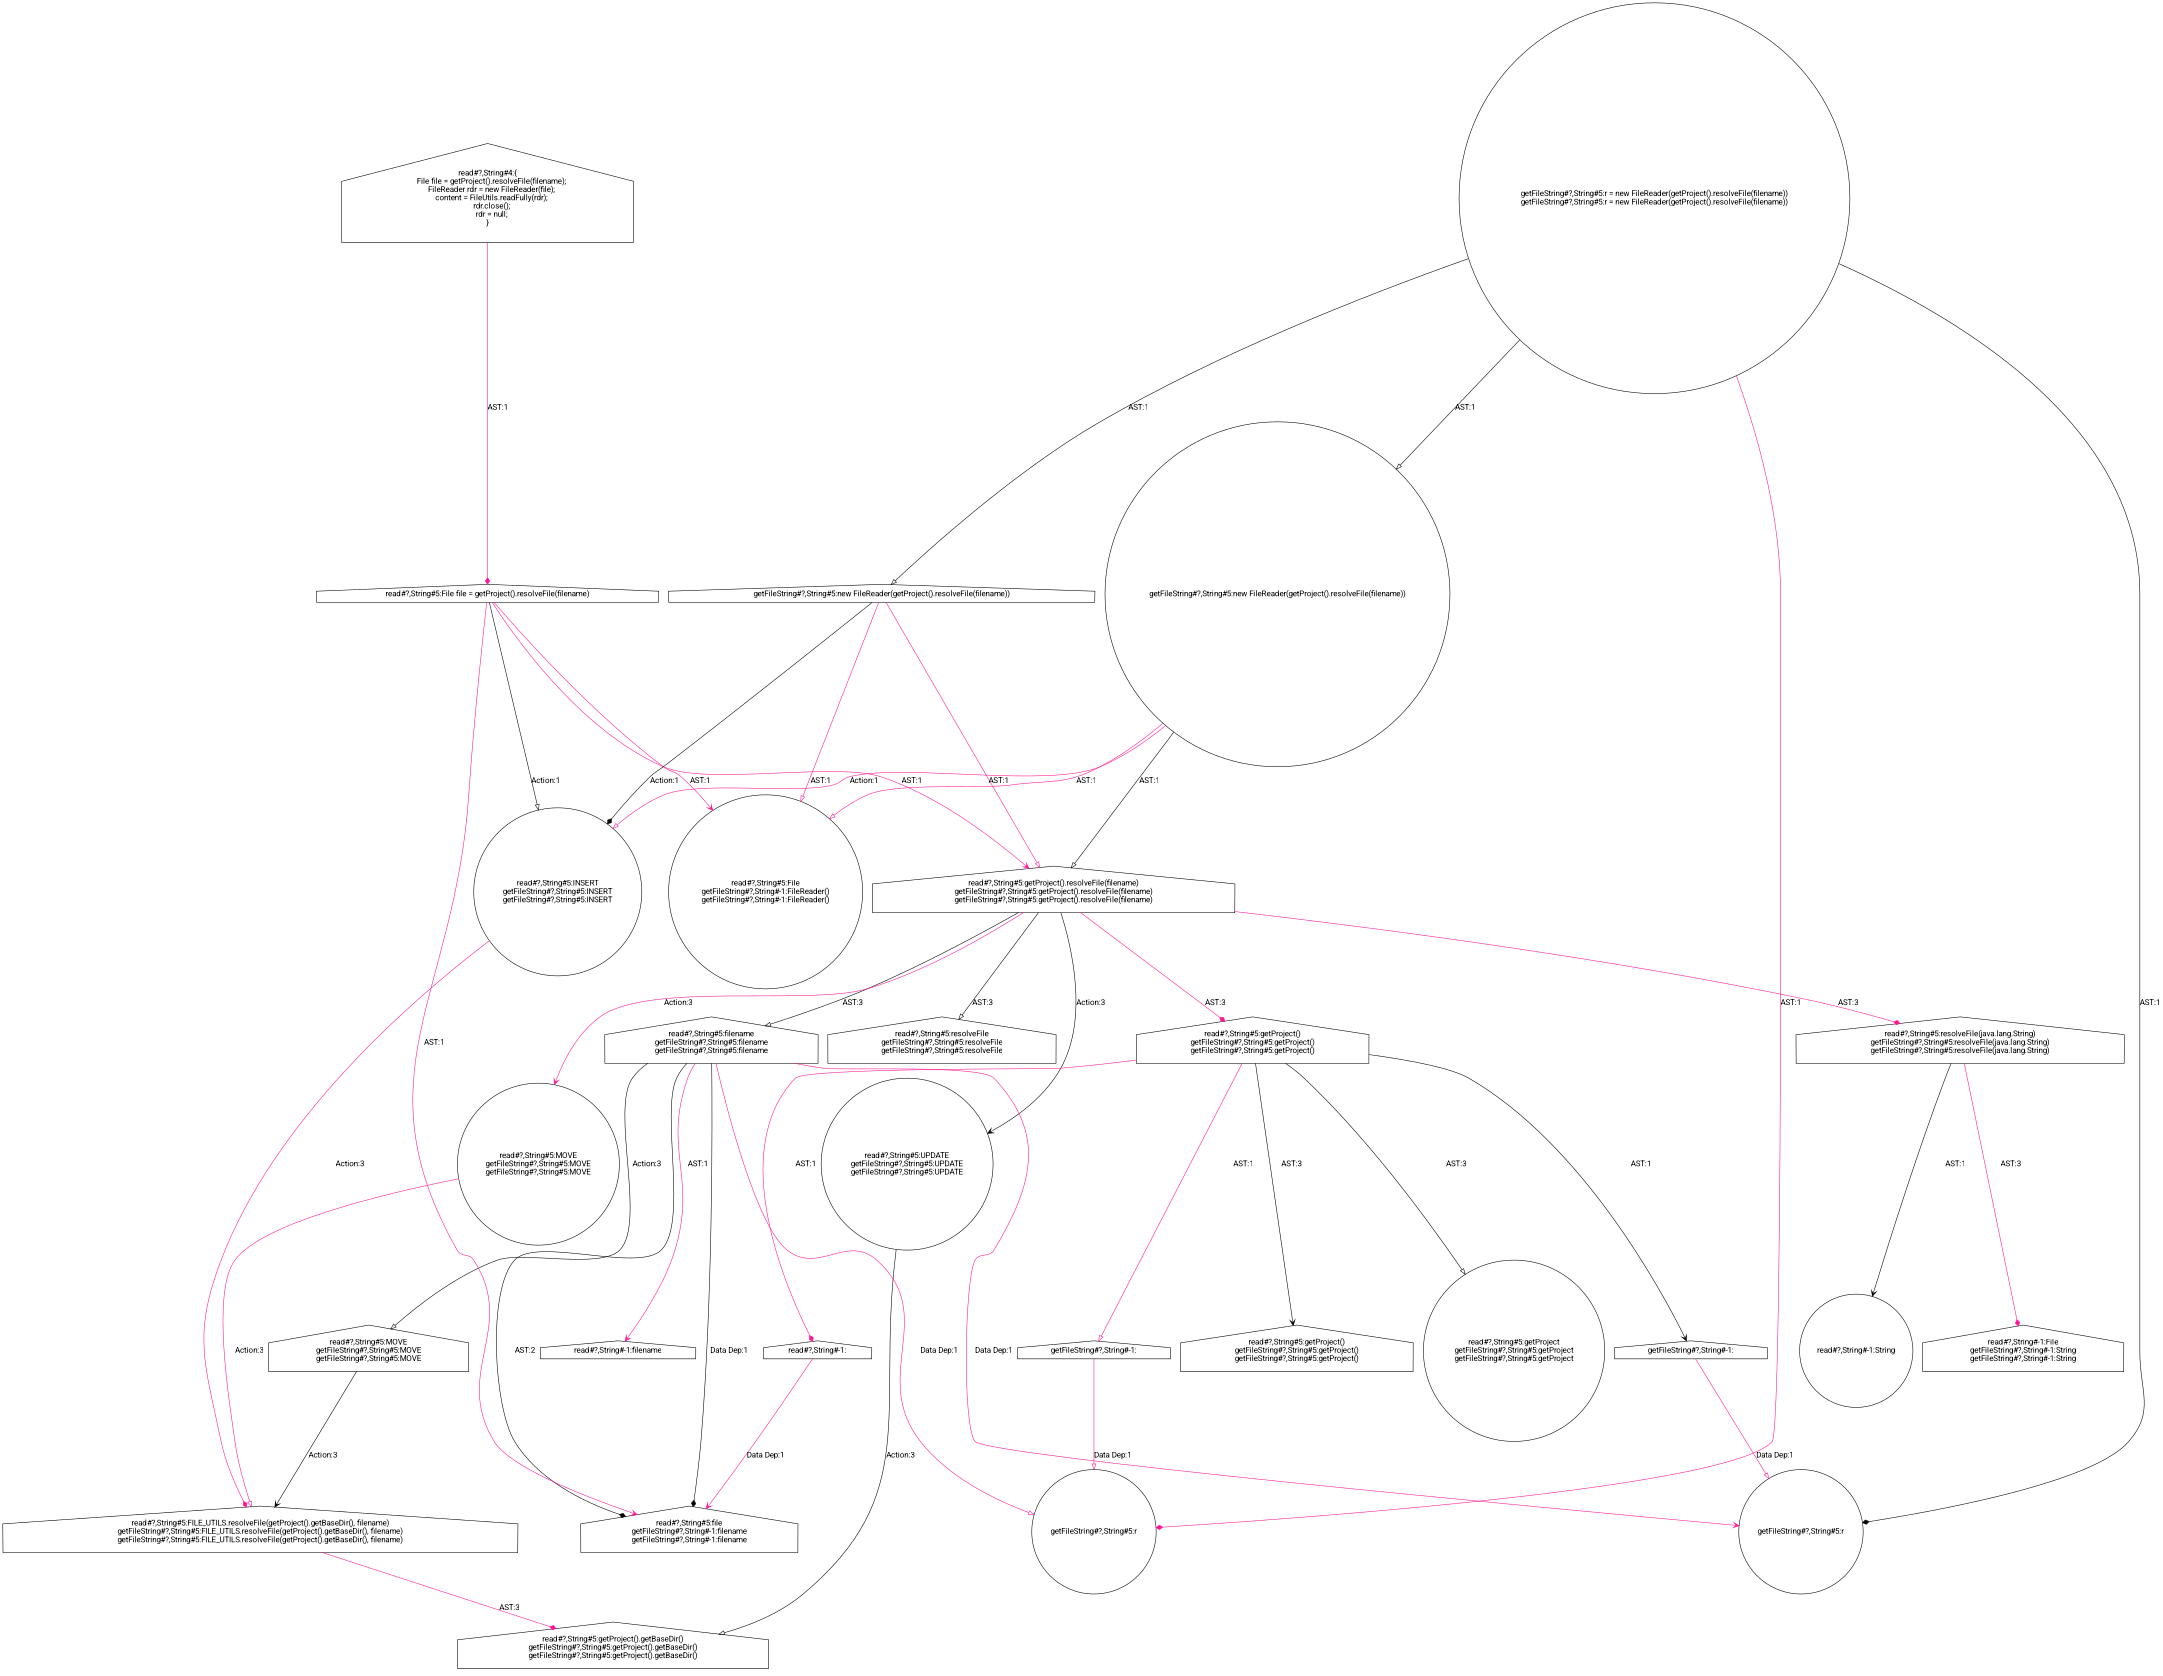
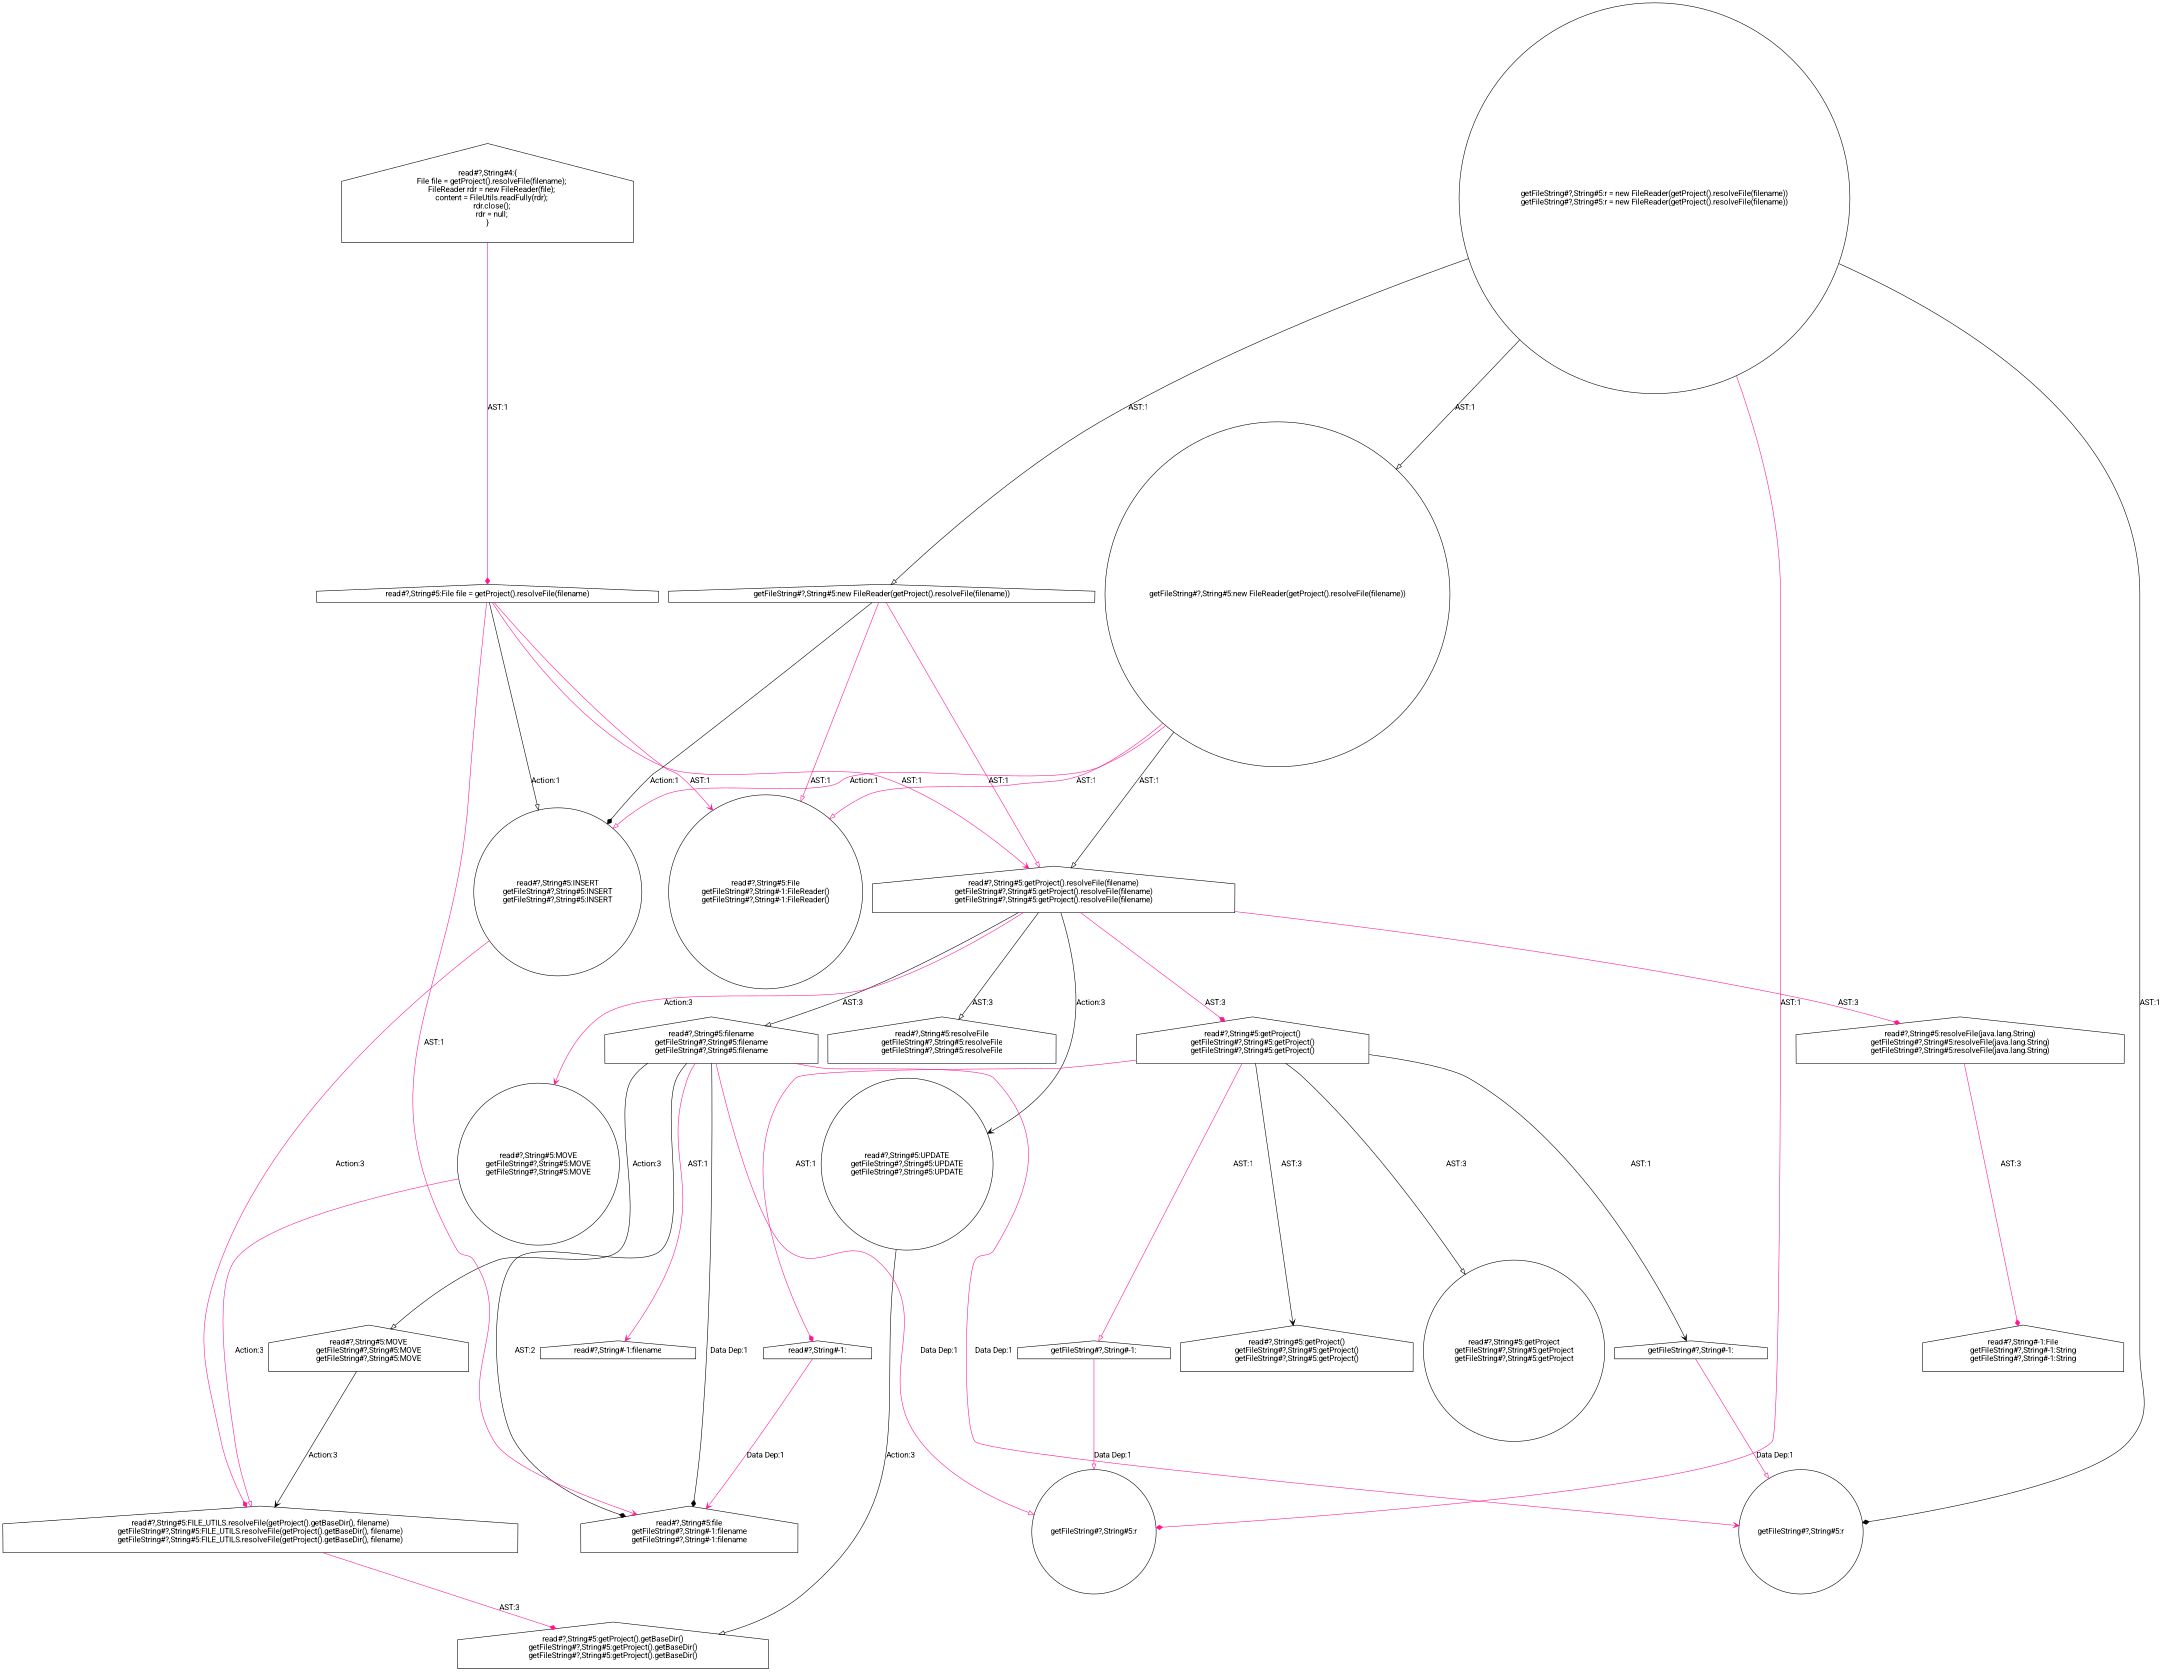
(1856, 1351) -> none
